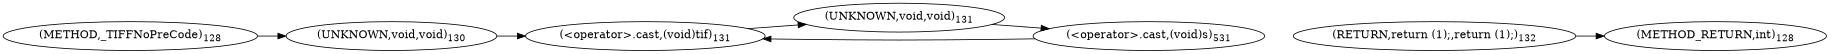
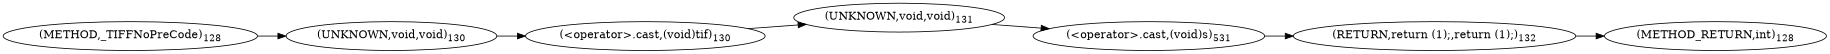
(722, 35) -> (722, 35)
(903, 40) -> (1275, 36)
